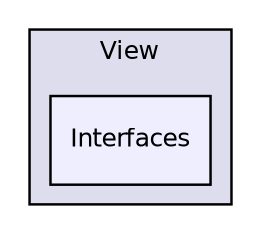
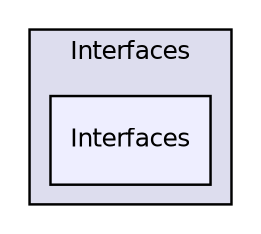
(131, 53) -> (131, 53)
